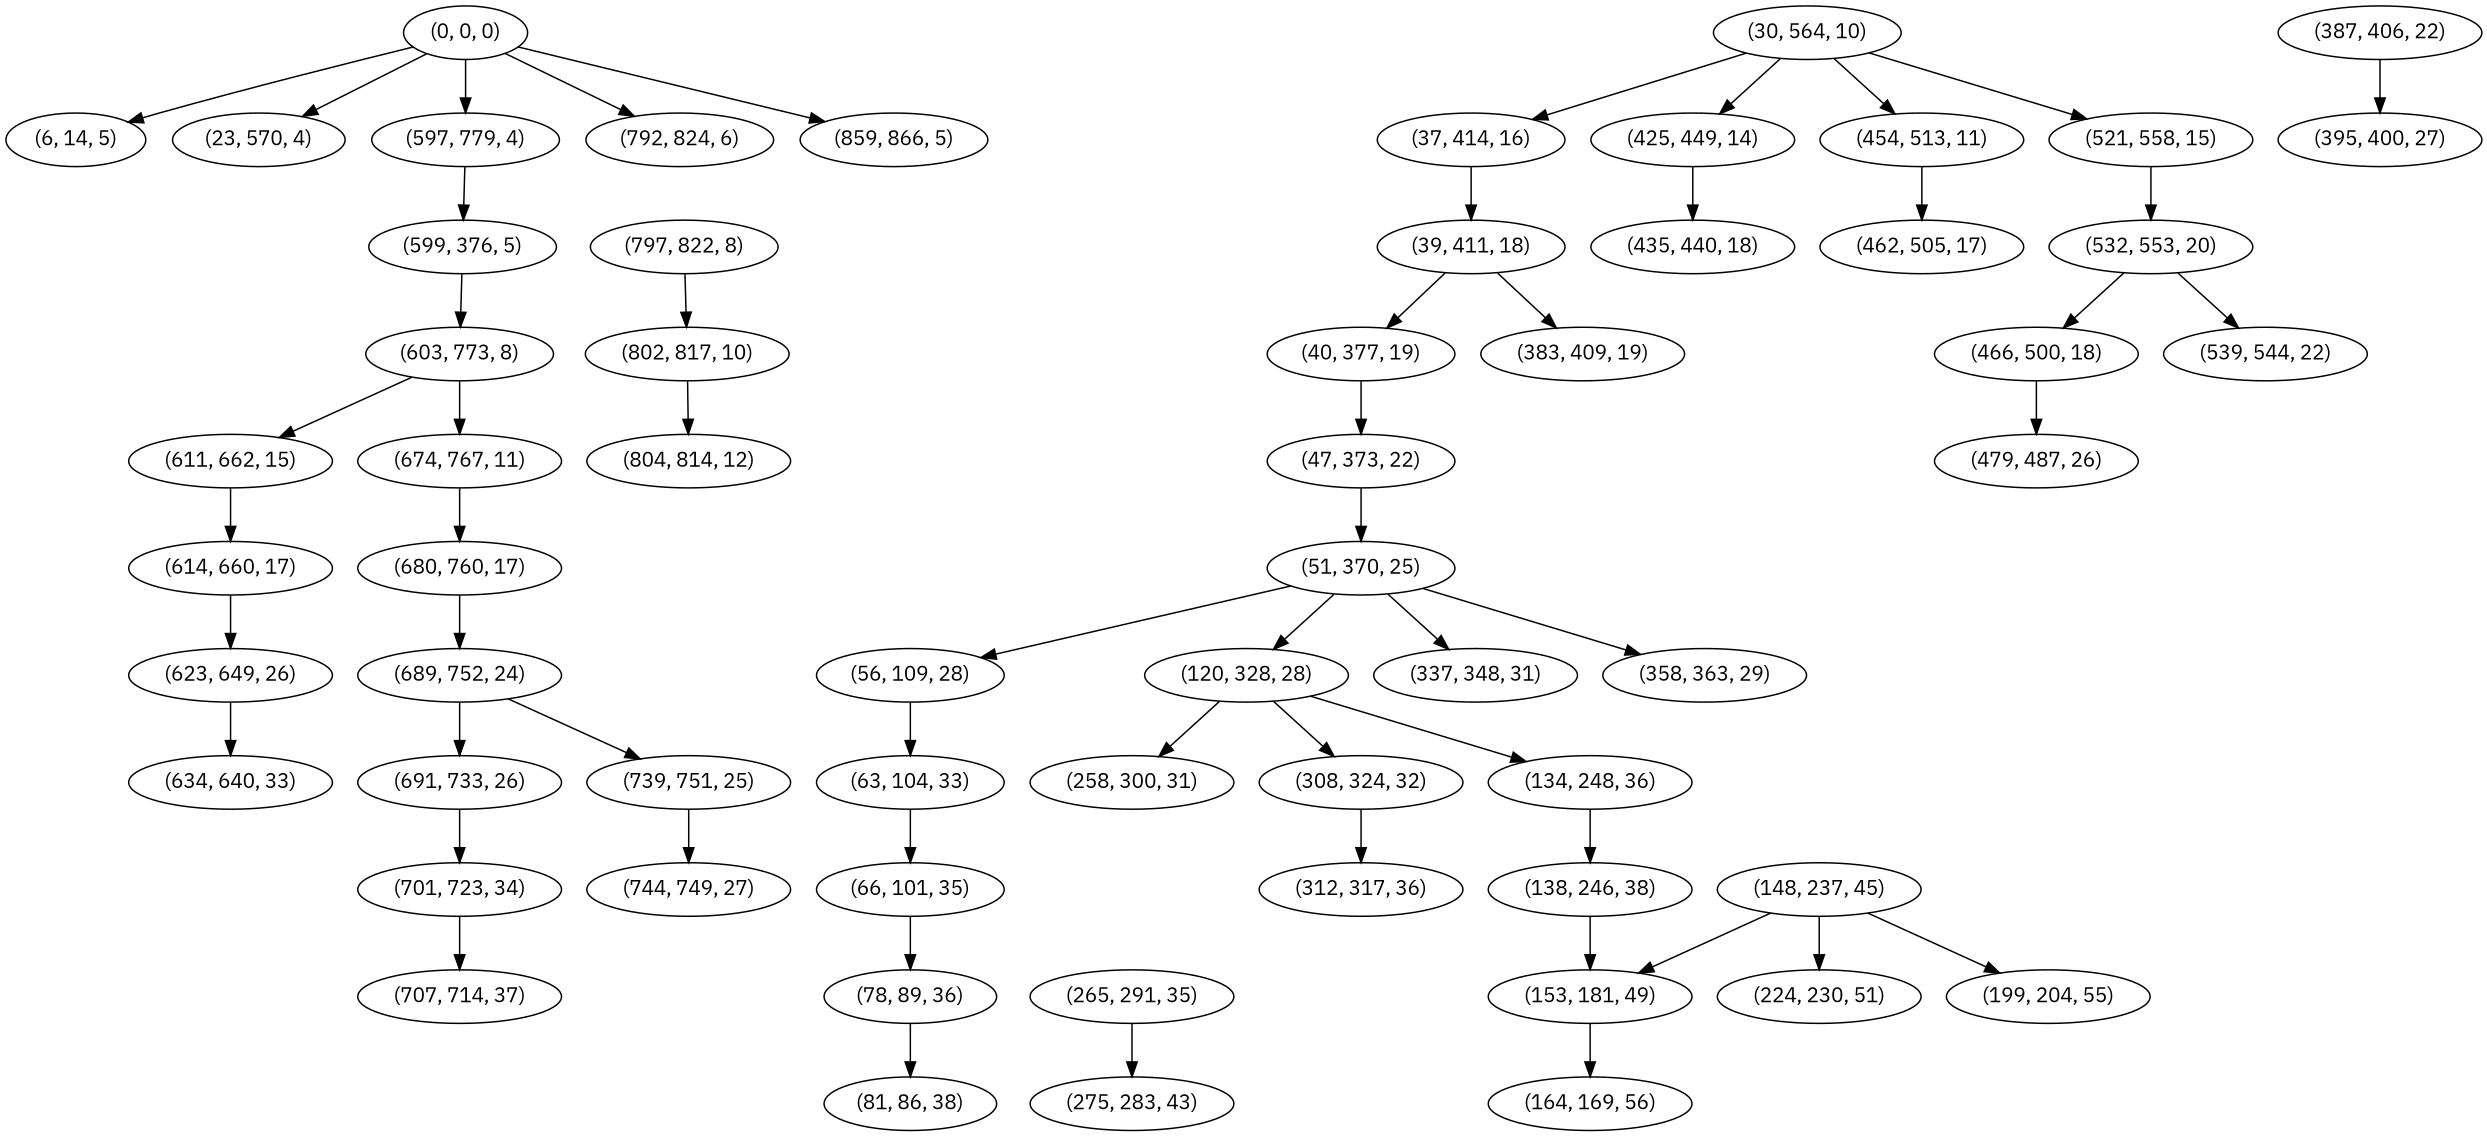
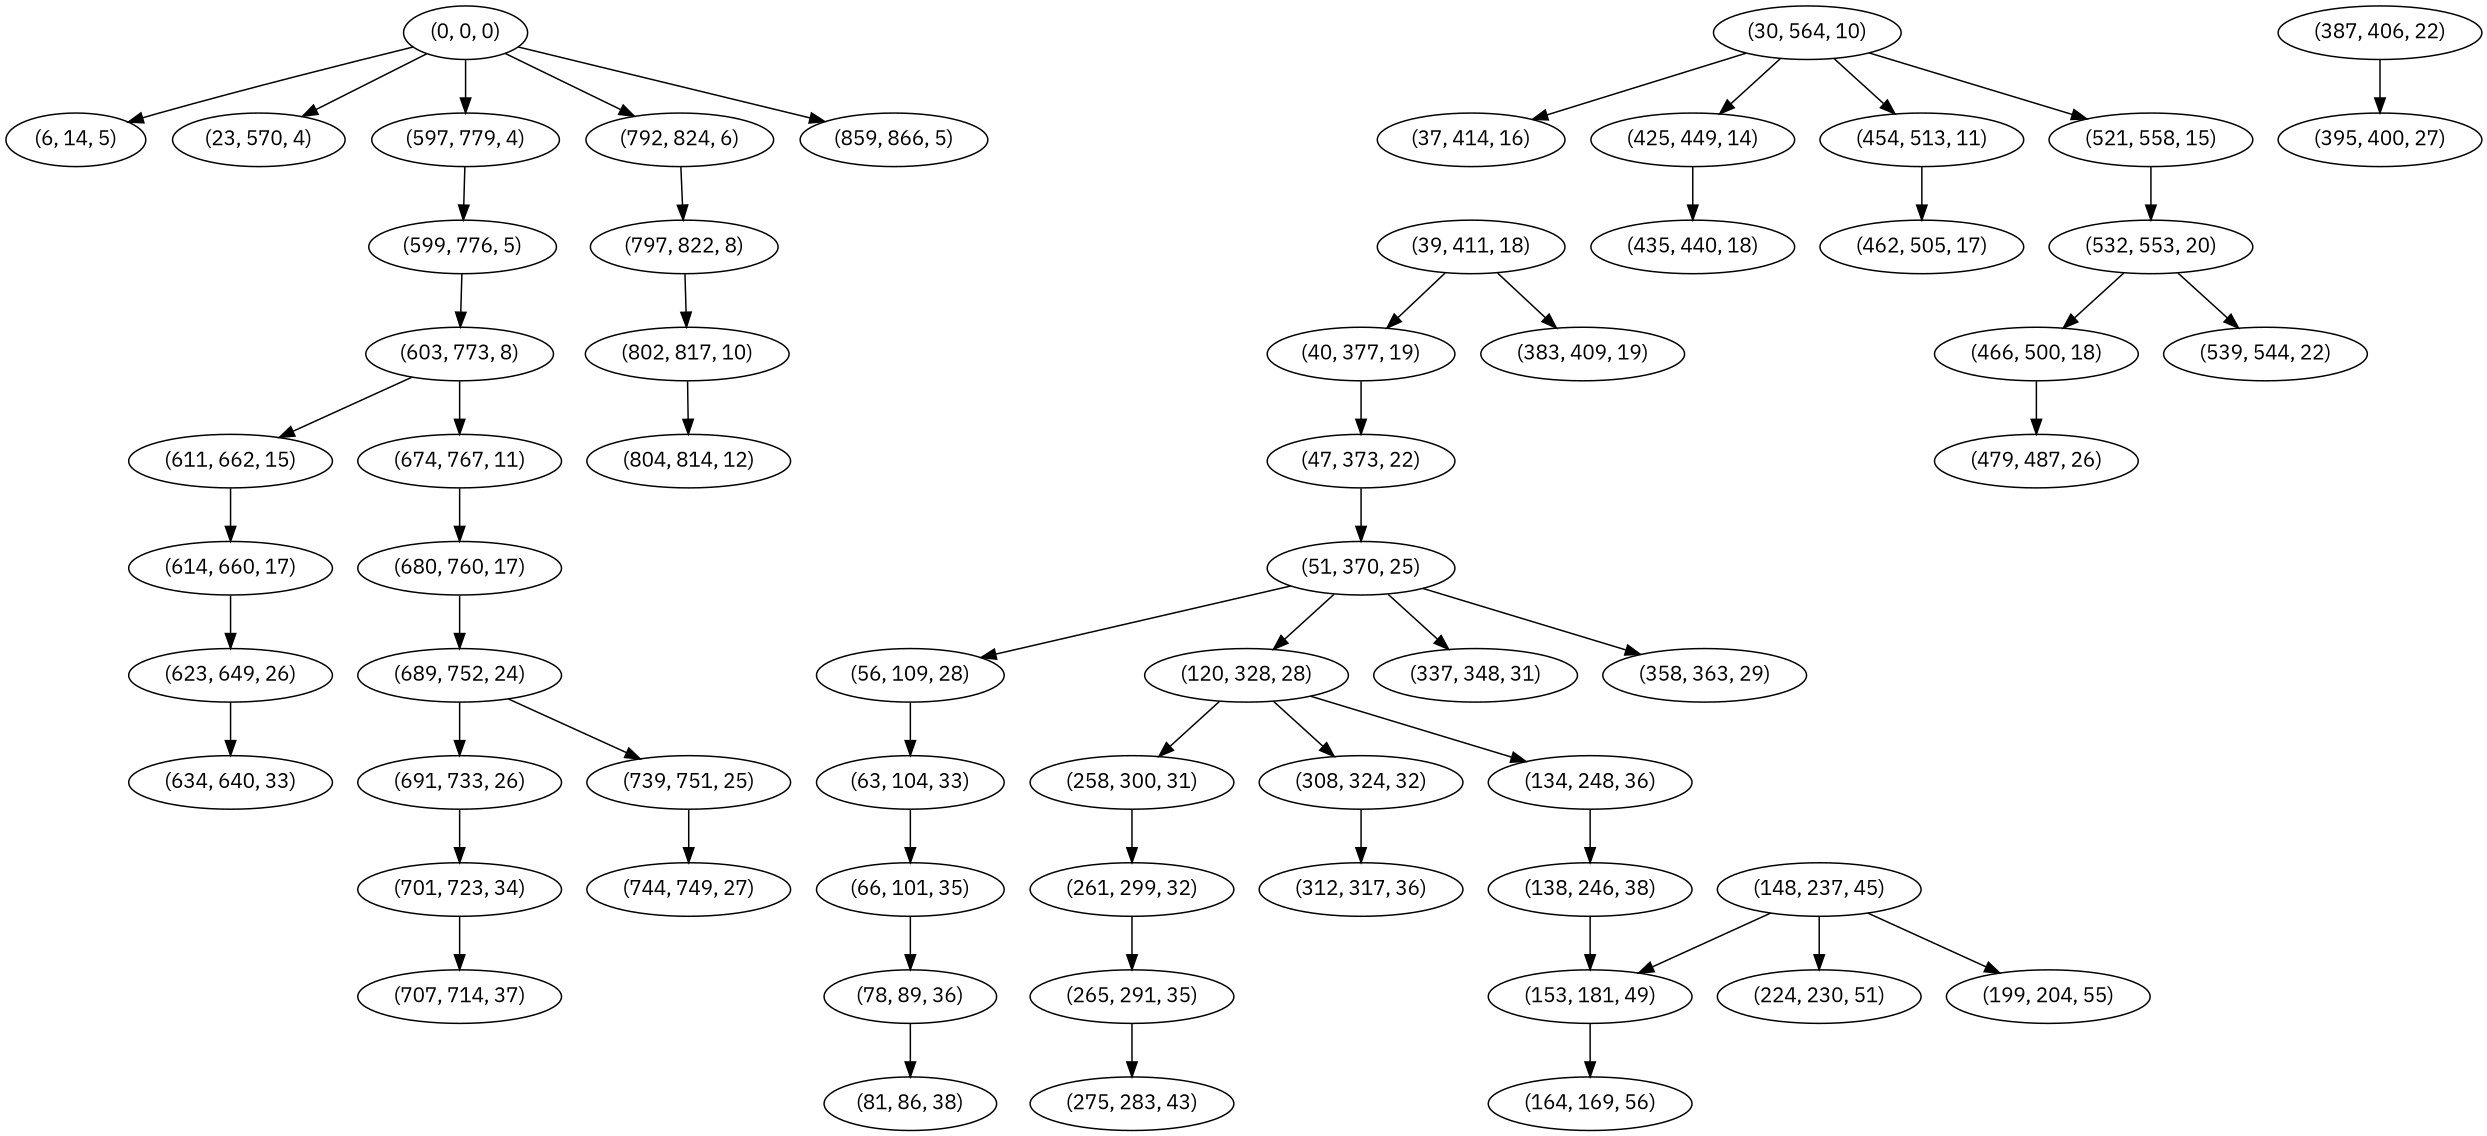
none -> (682, 186)
(1471, 186) -> none
(463, 247) -> (463, 247)
none -> (1132, 890)
